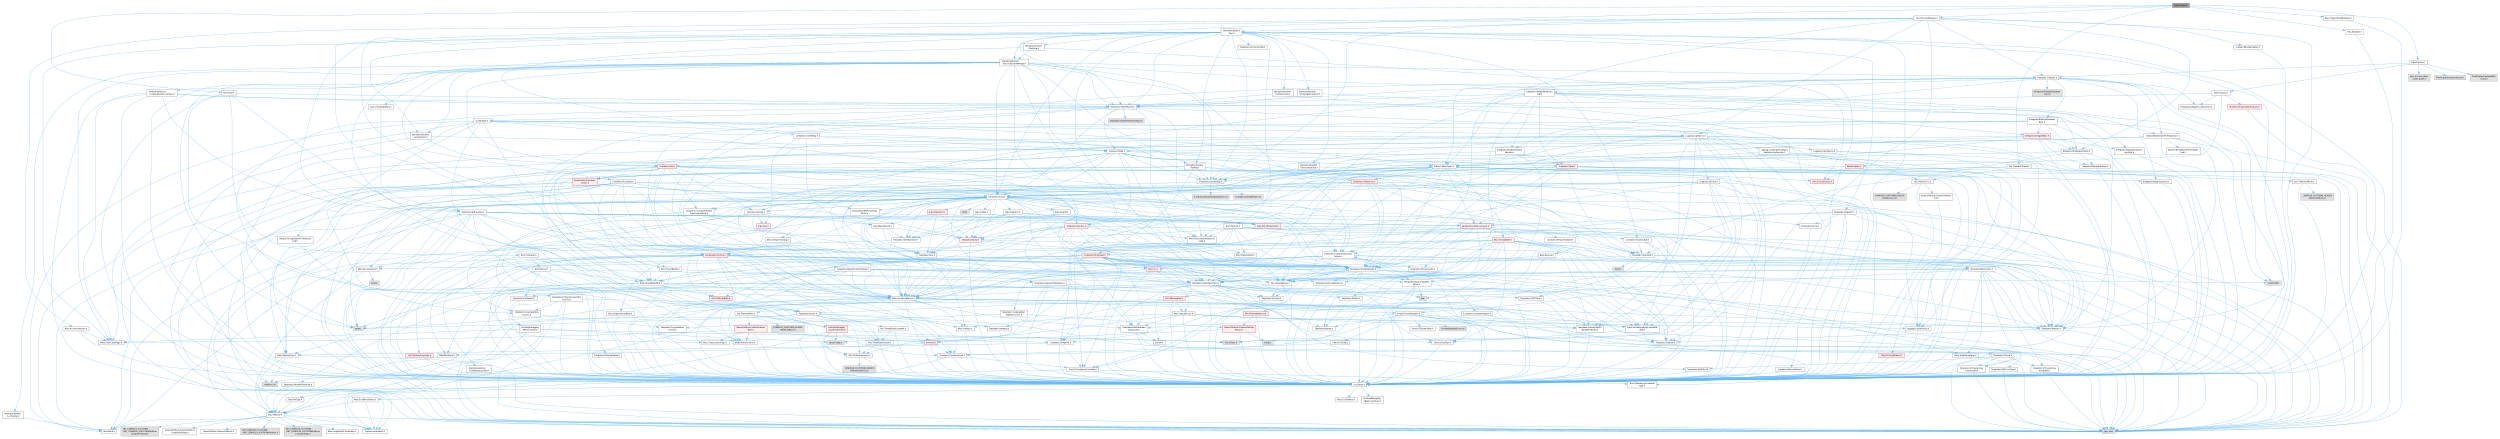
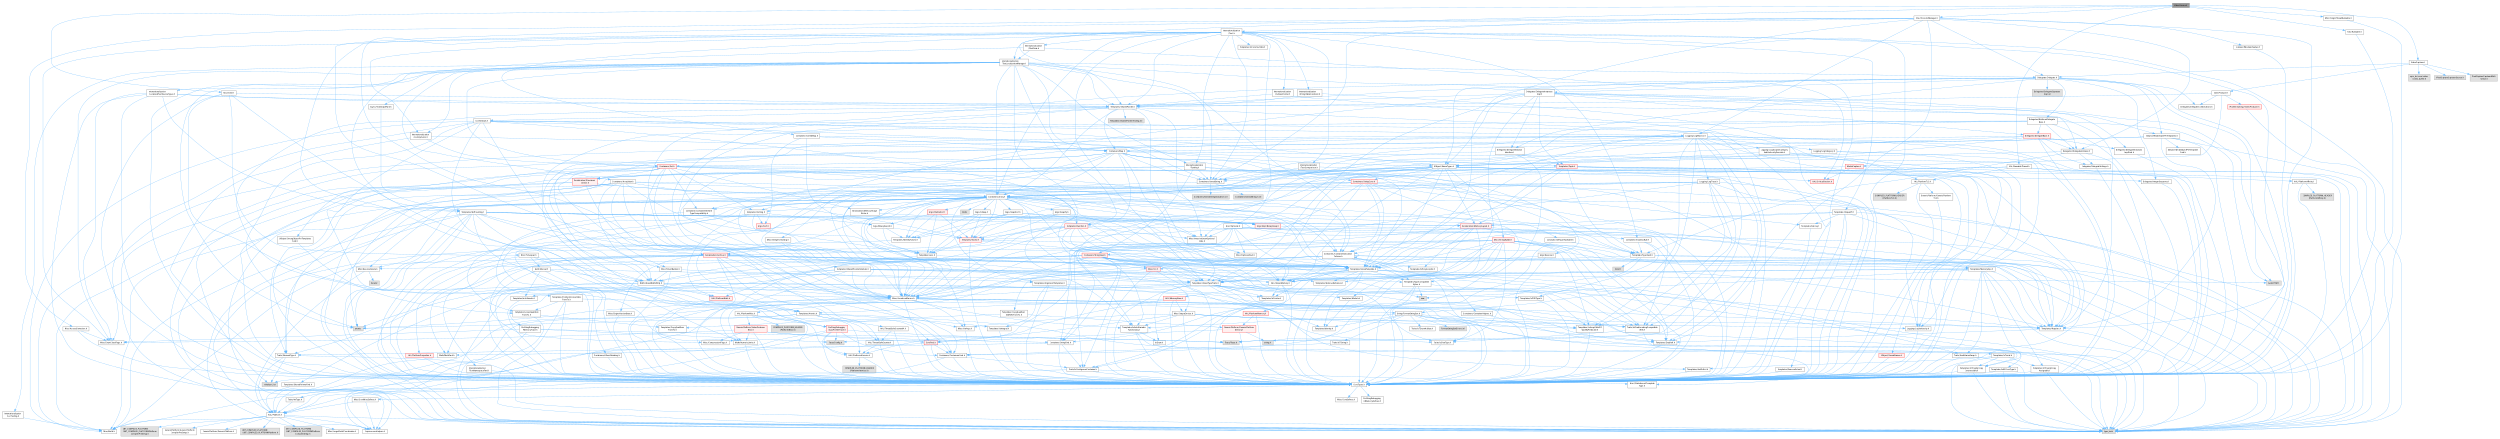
none -> (417, 382)
